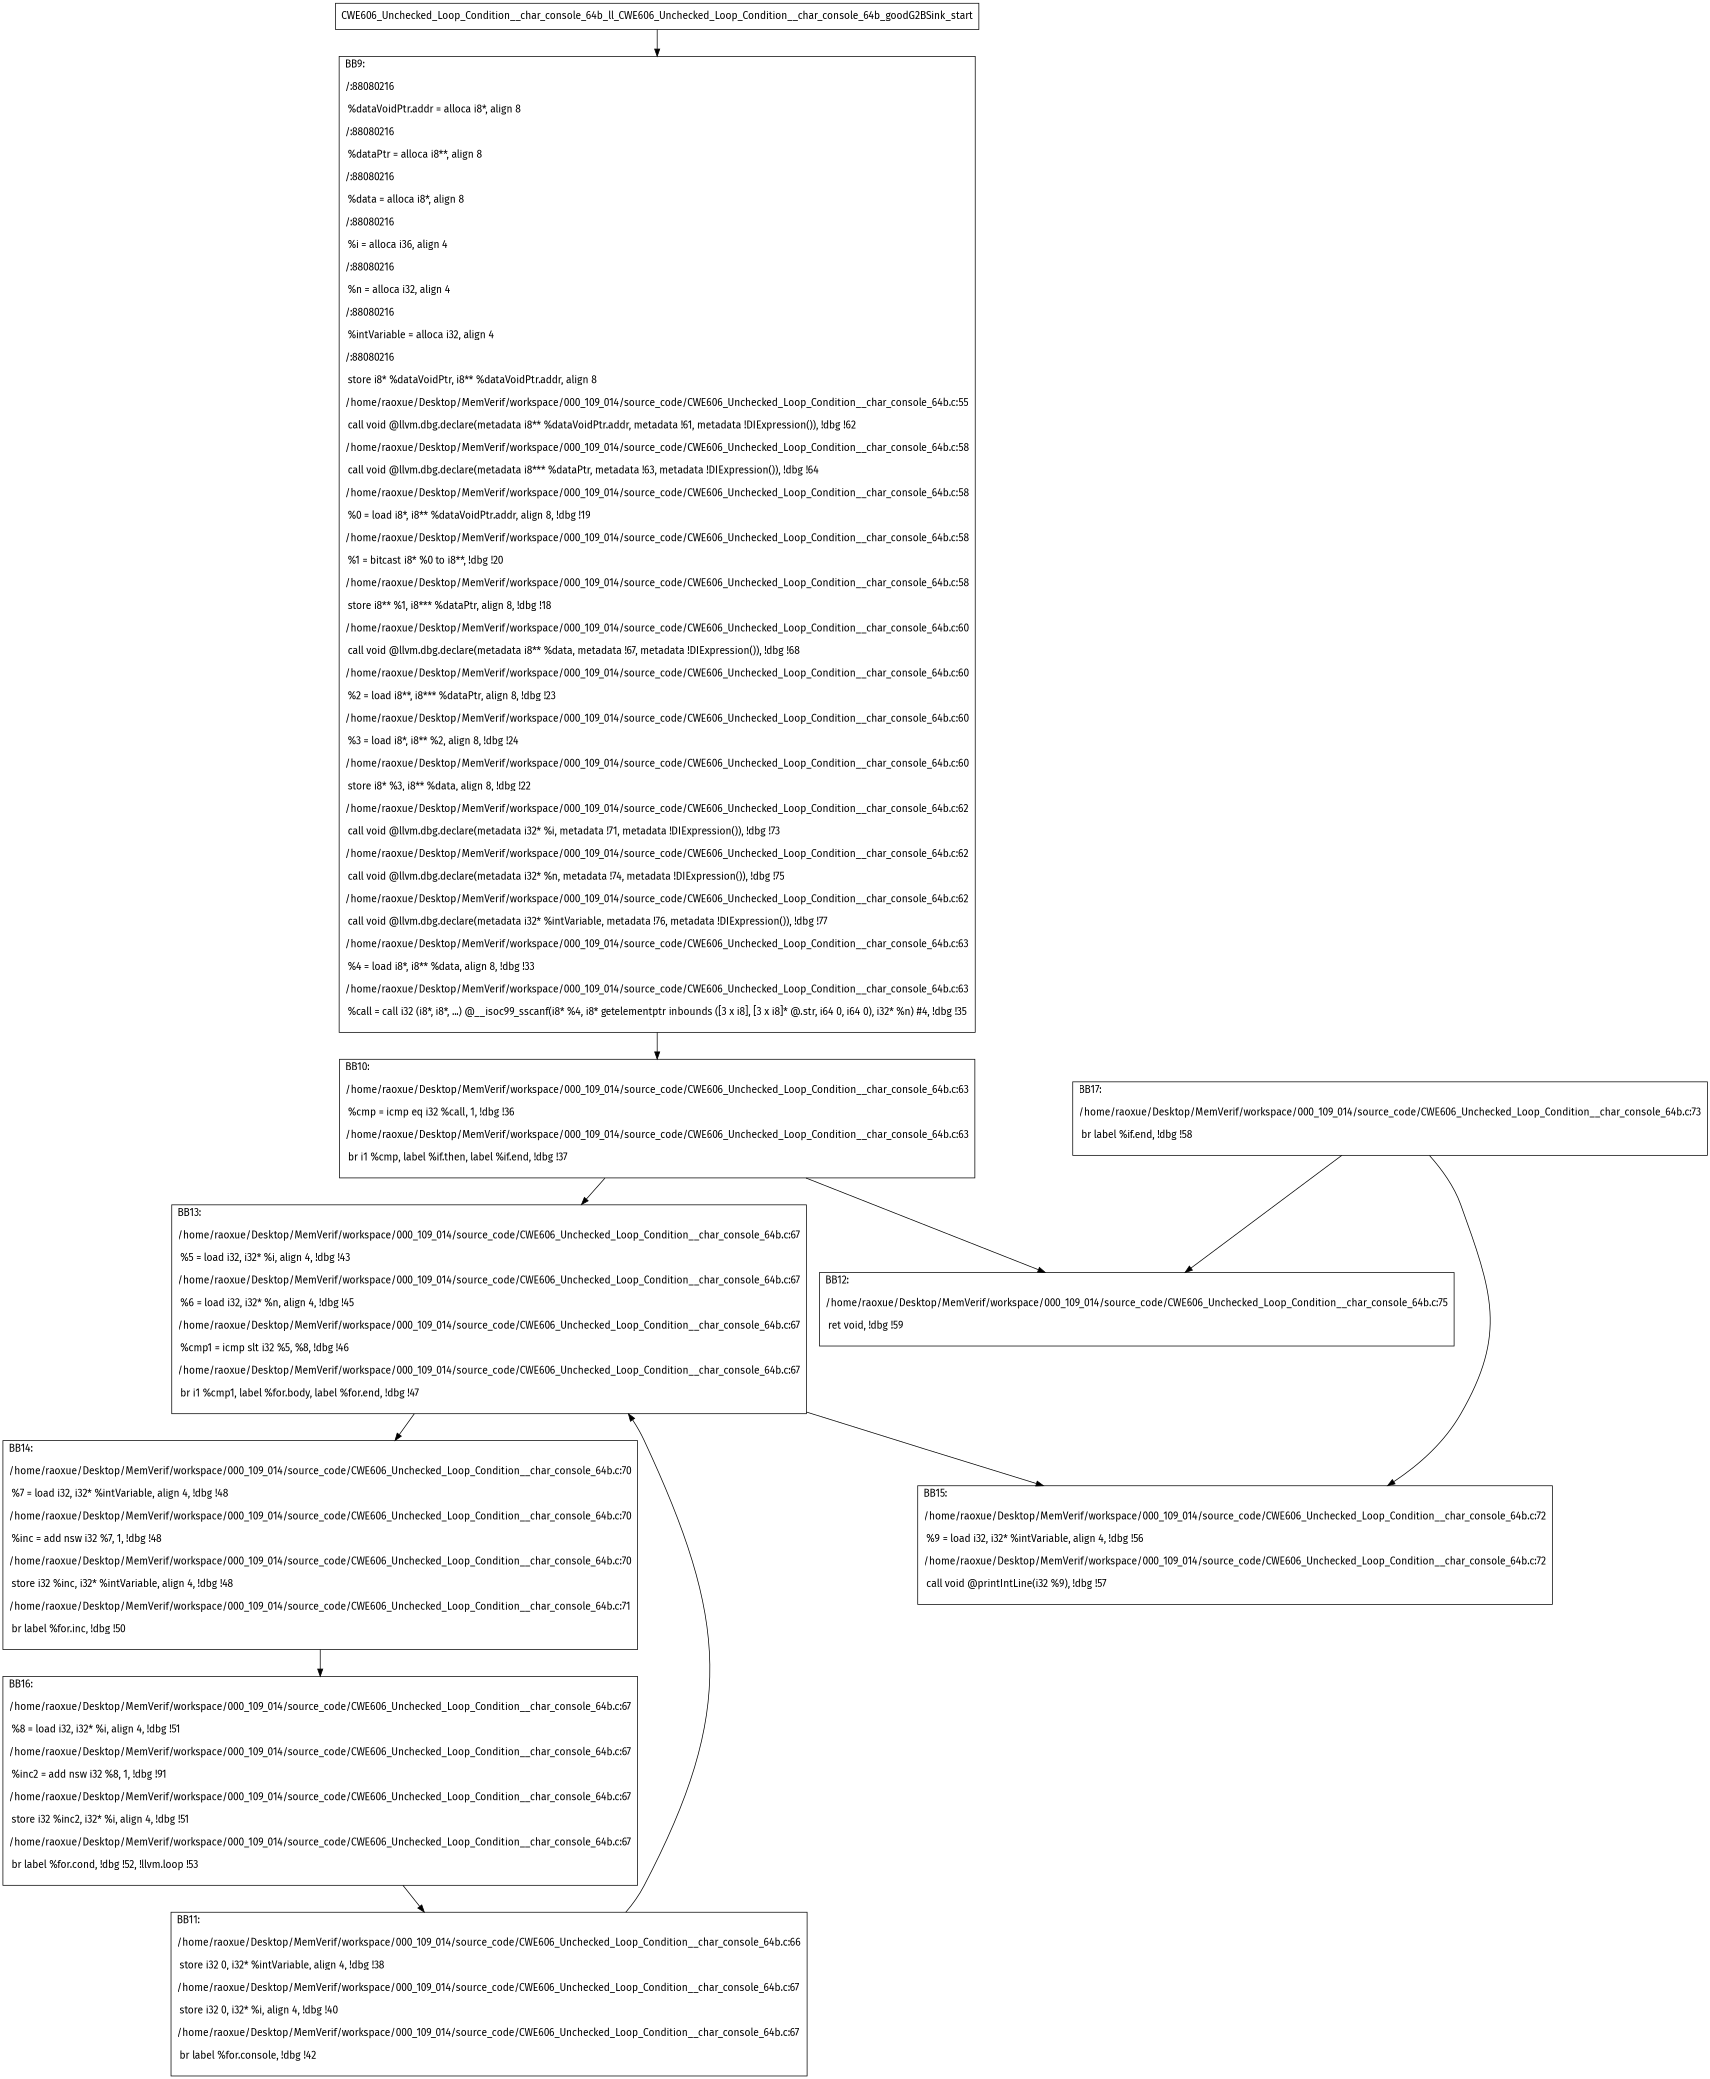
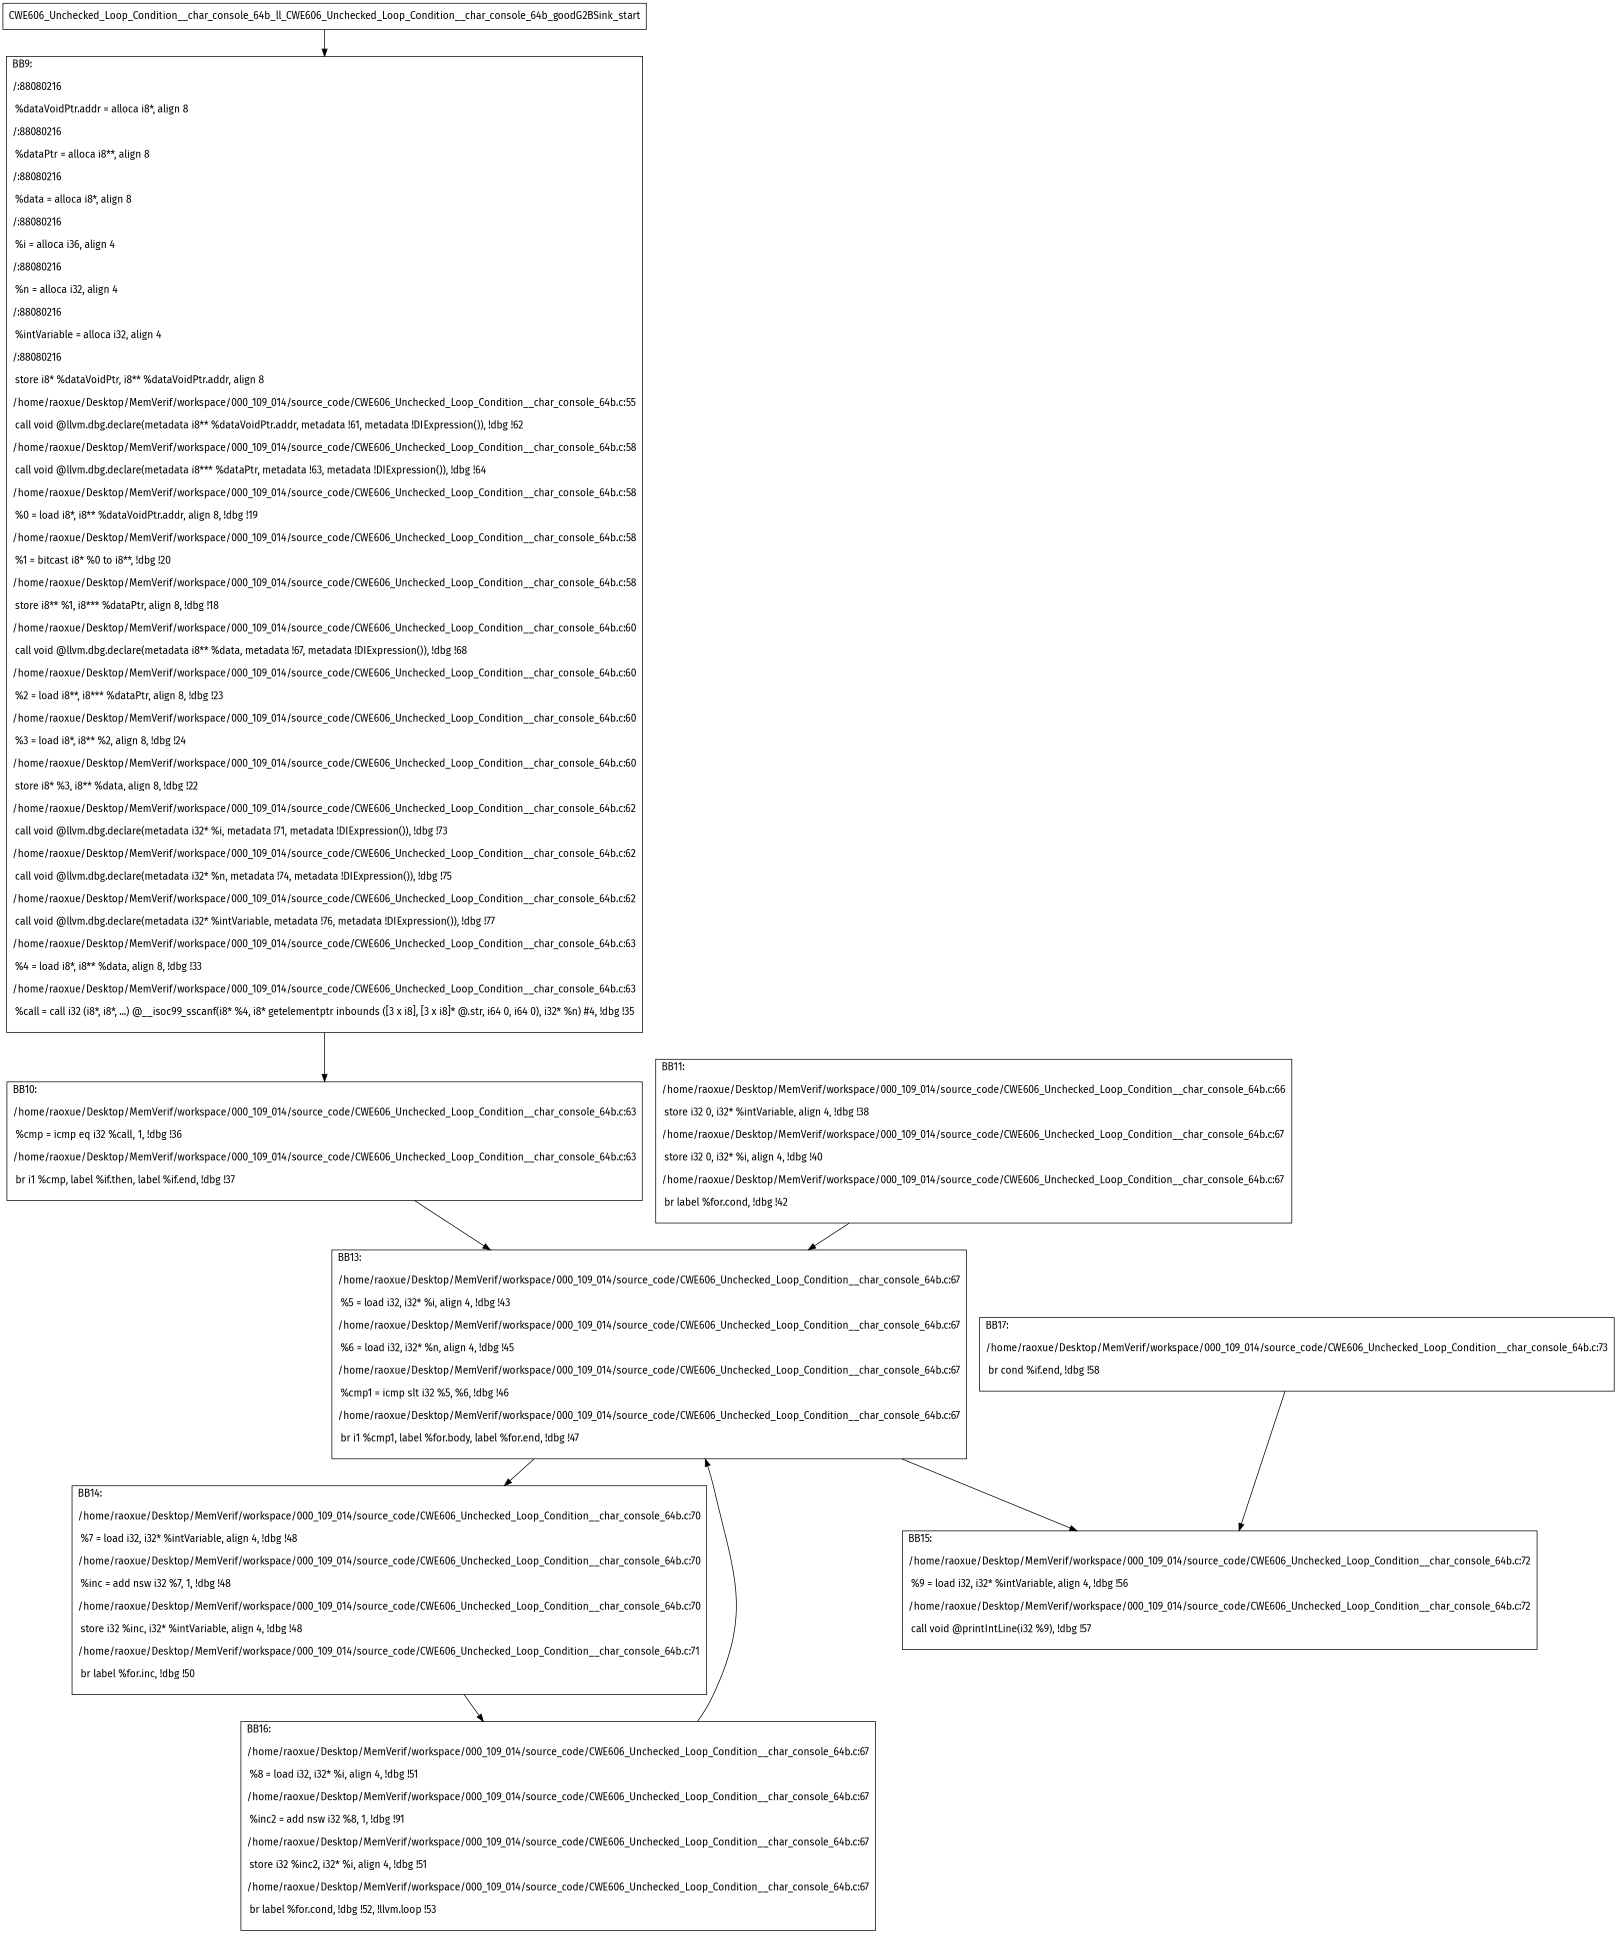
(1136, 1135) -> (1043, 1371)
(1137, 1309) -> none
(263, 1348) -> (424, 1393)
(411, 1896) -> (736, 1596)
(247, 2056) -> (725, 1203)
